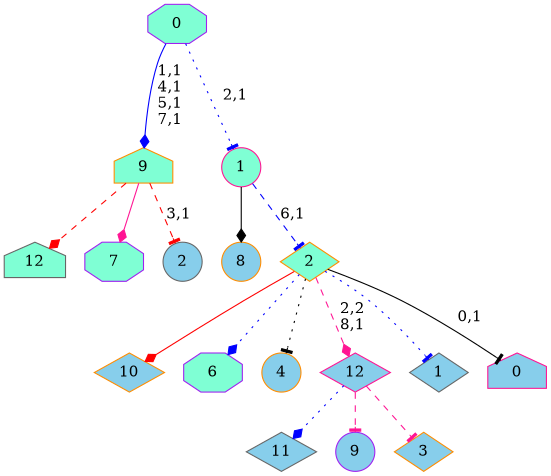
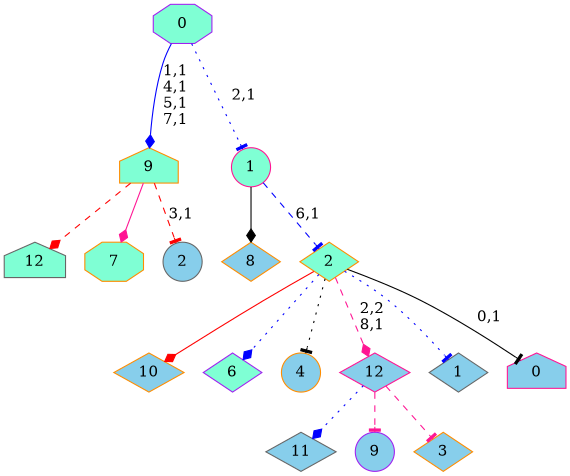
(114, 262) -> (114, 262)
(241, 262) -> (251, 262)
(213, 373) -> (233, 373)
